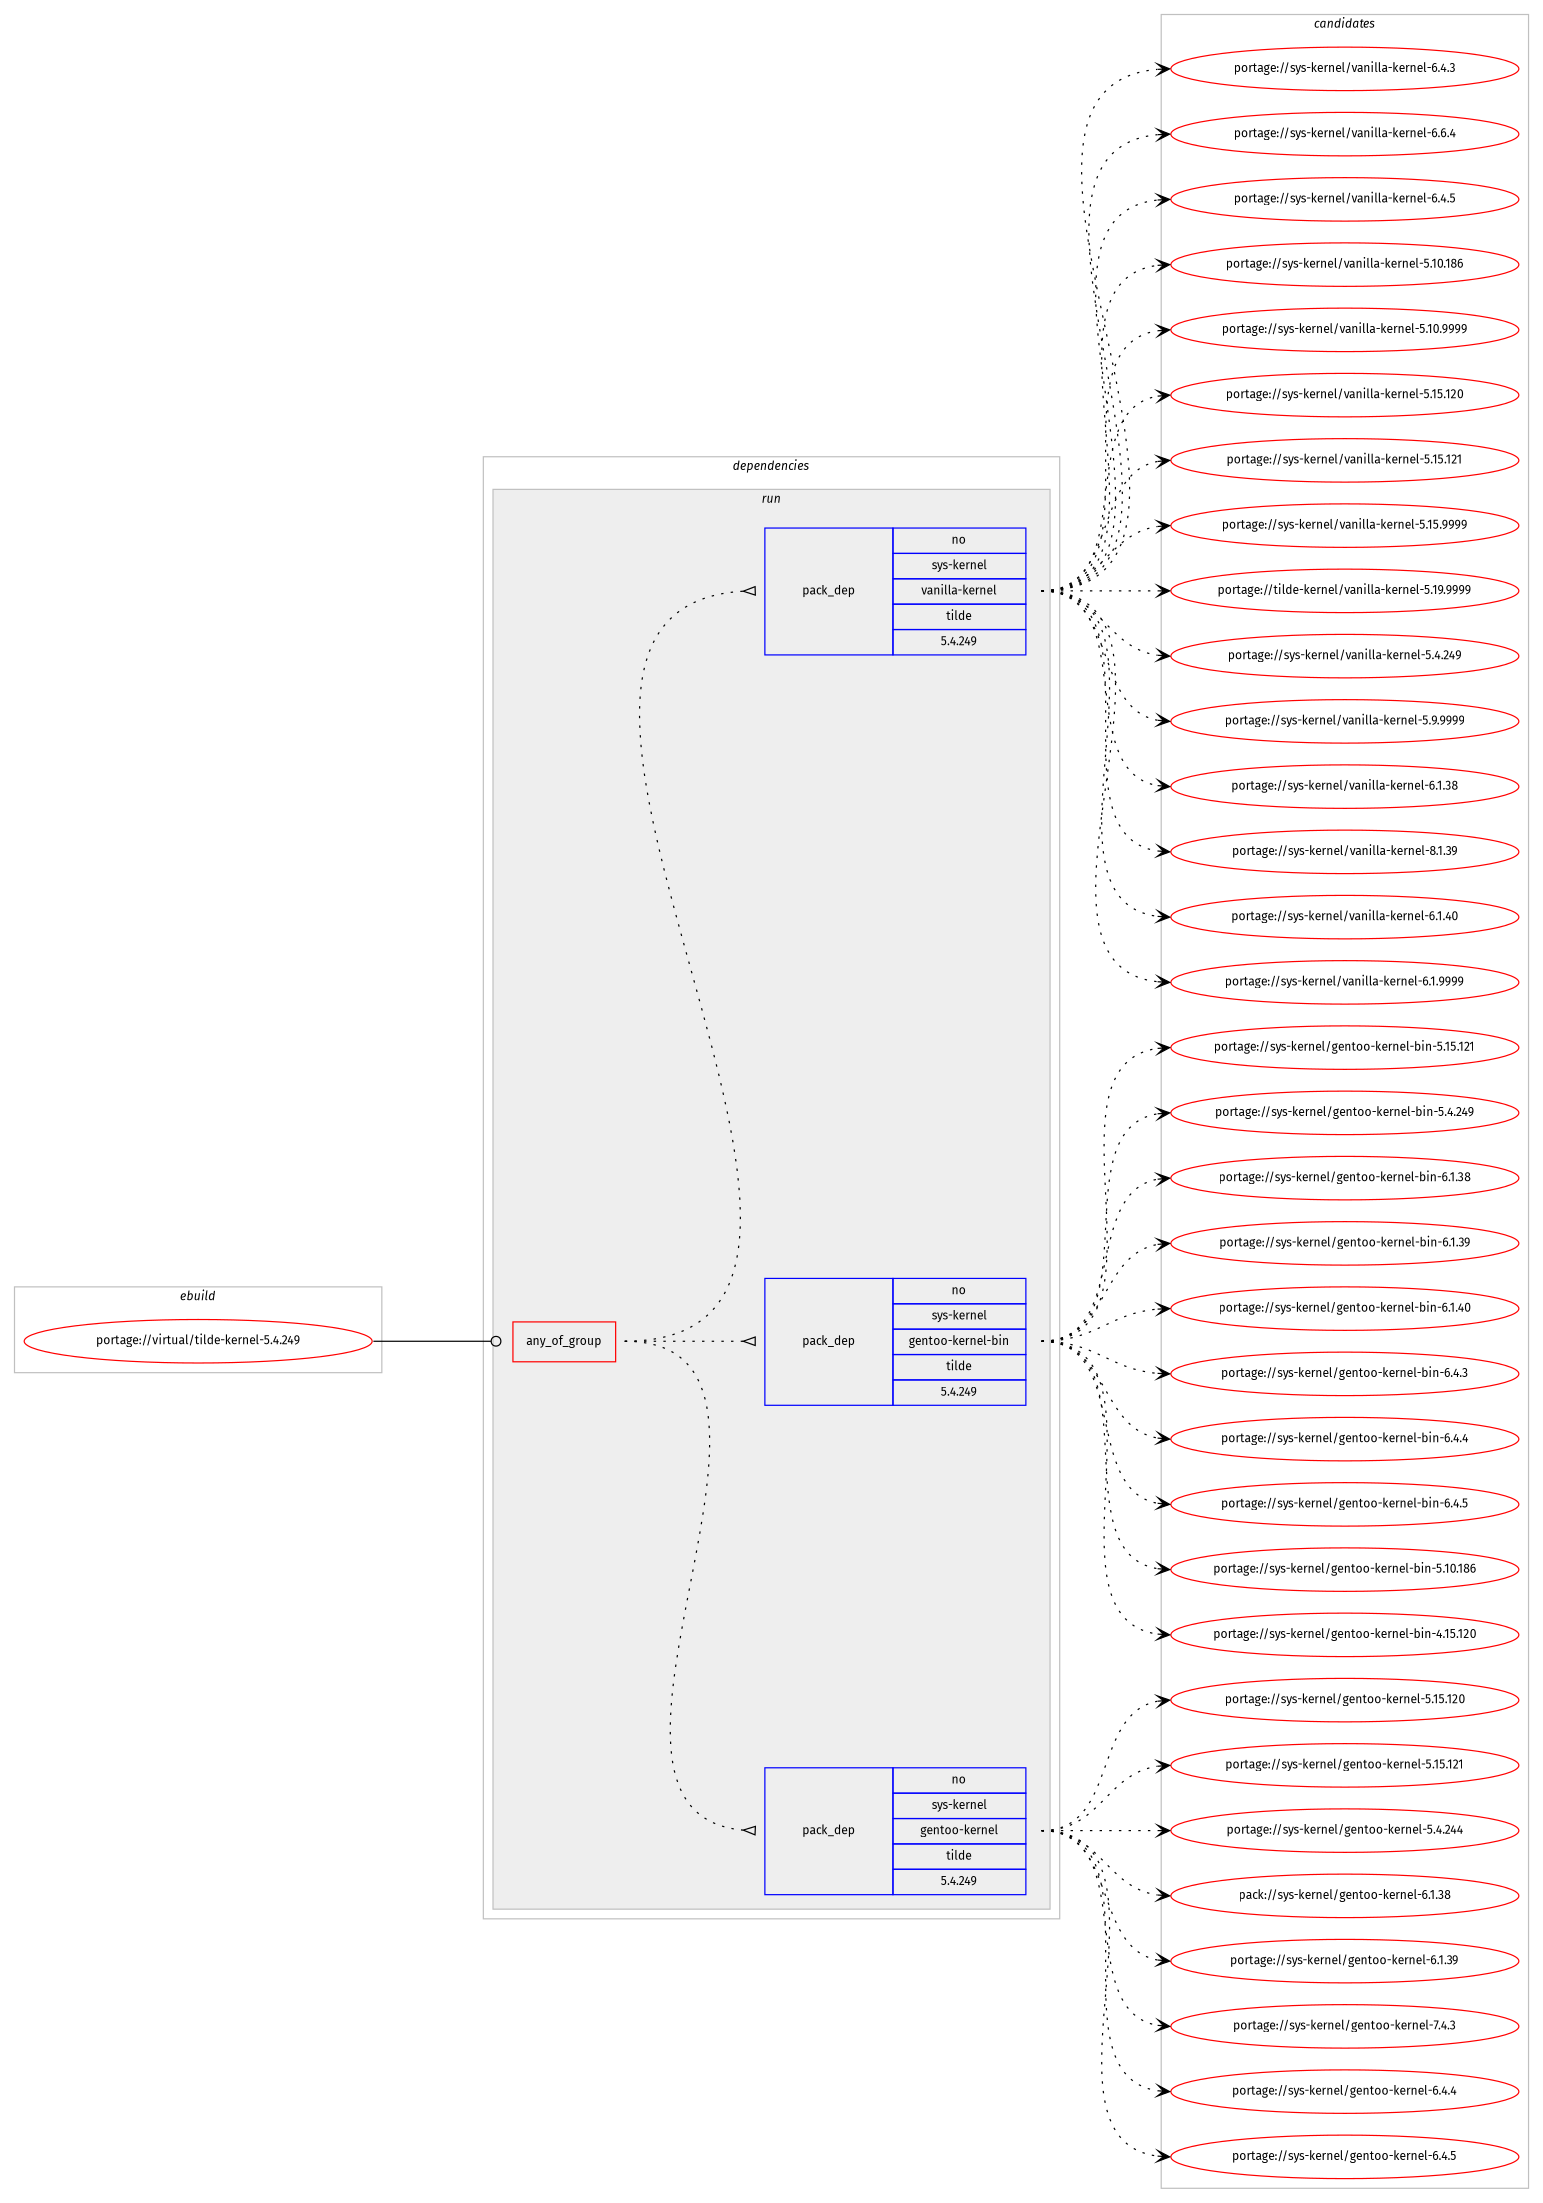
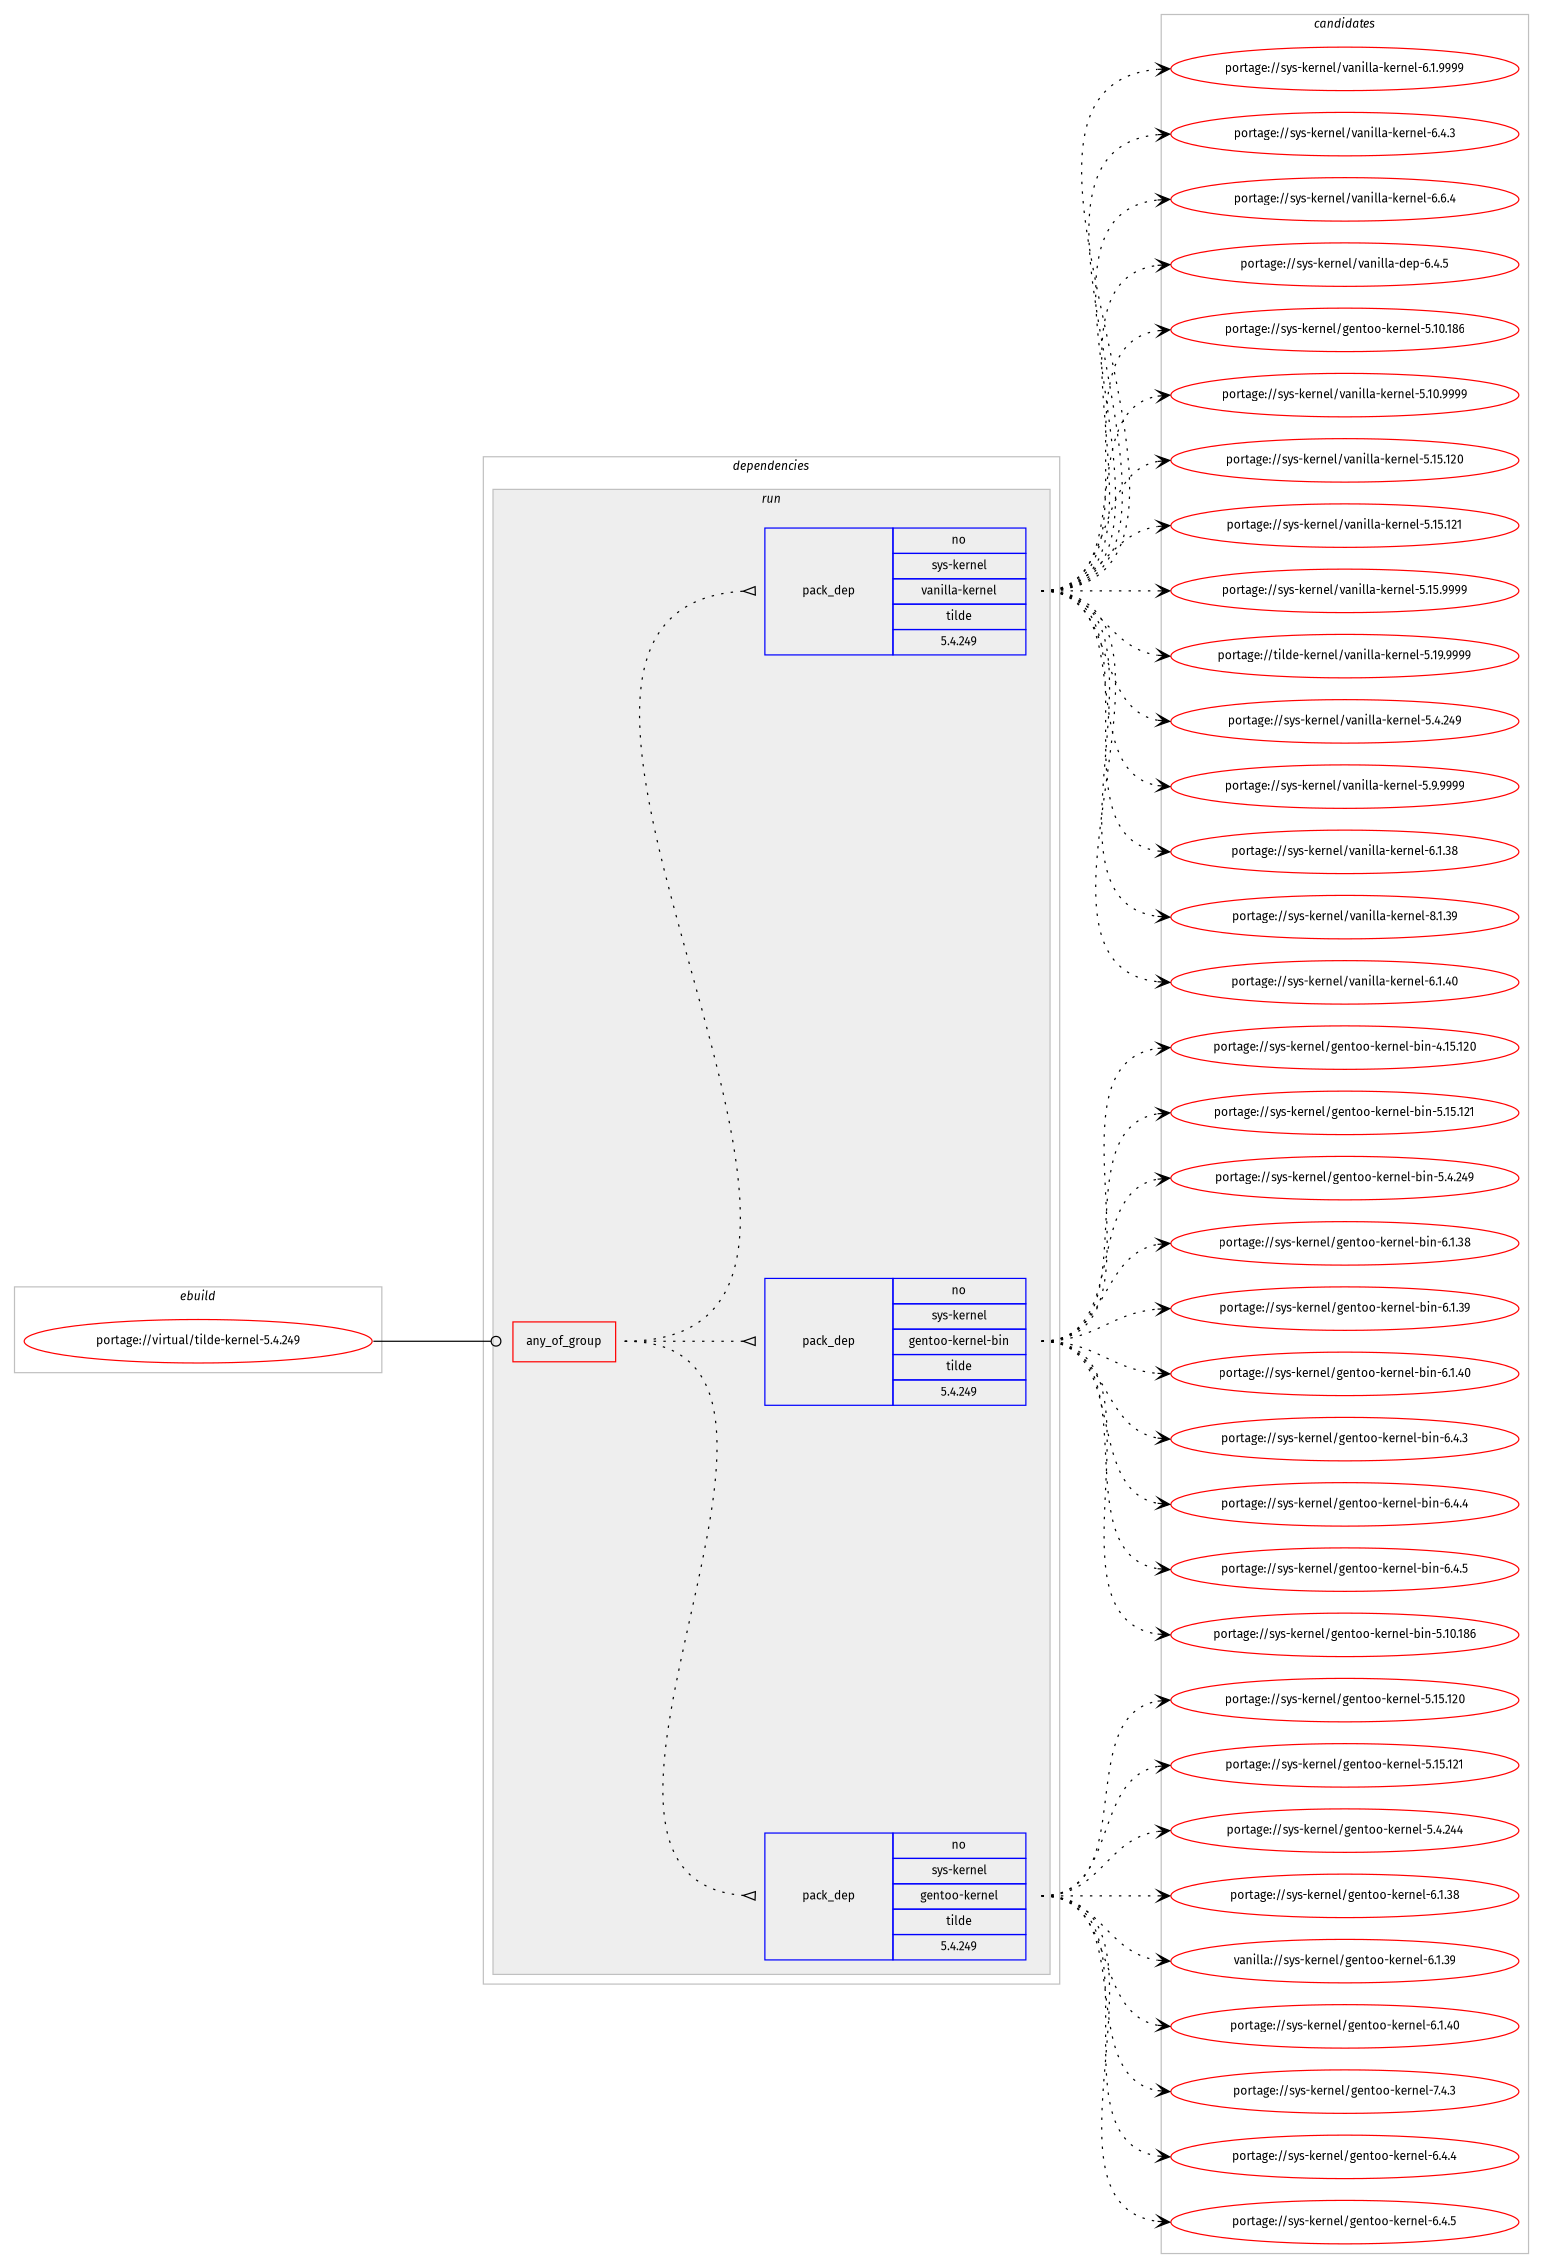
(1345, 199) -> (1345, 265)
(1345, 265) -> (1345, 330)
(1345, 1896) -> (1345, 1896)
(1345, 1961) -> (1345, 1961)
none -> (1345, 2026)
